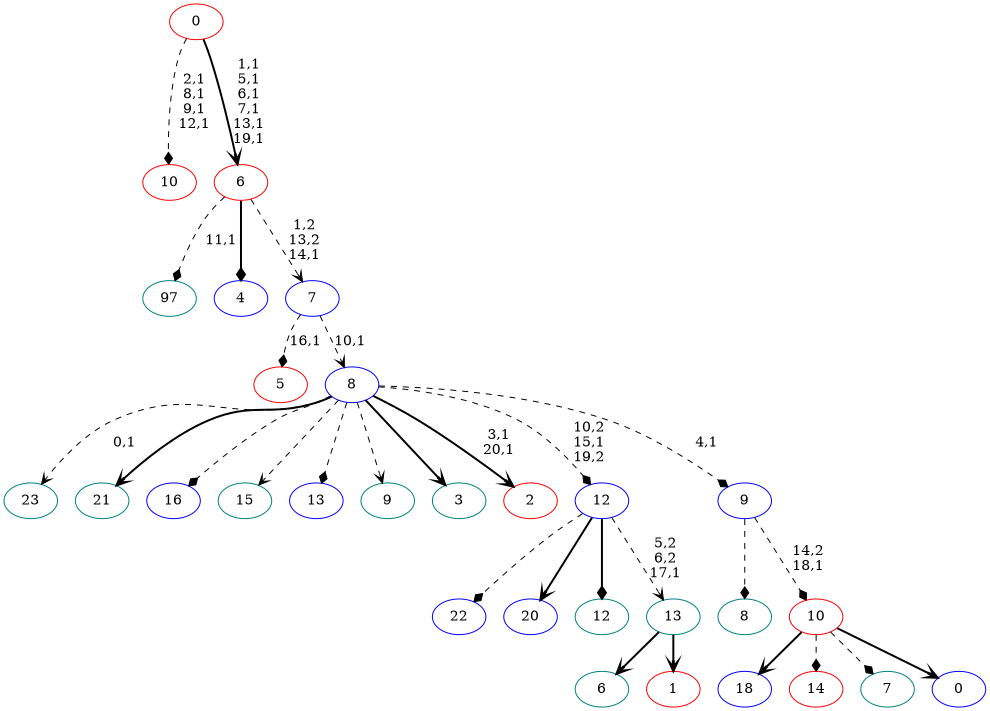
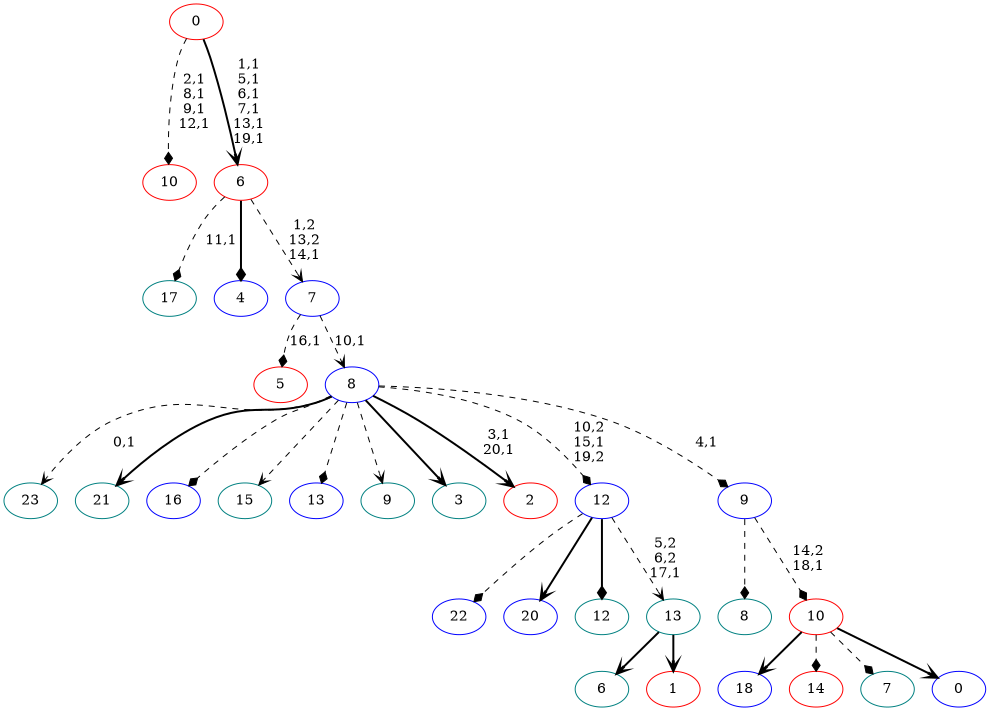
(170, 298) -> (170, 298)
